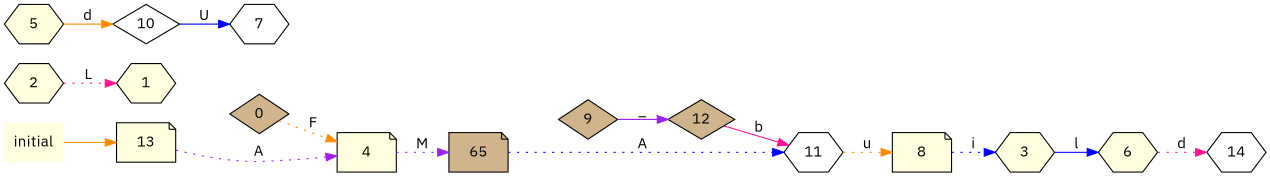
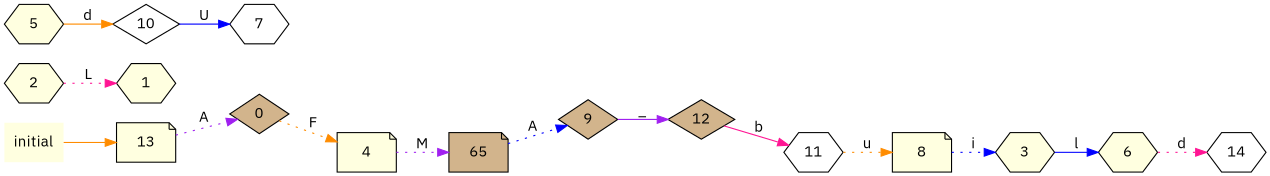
(640, 152) -> (532, 136)
(251, 161) -> (201, 129)
